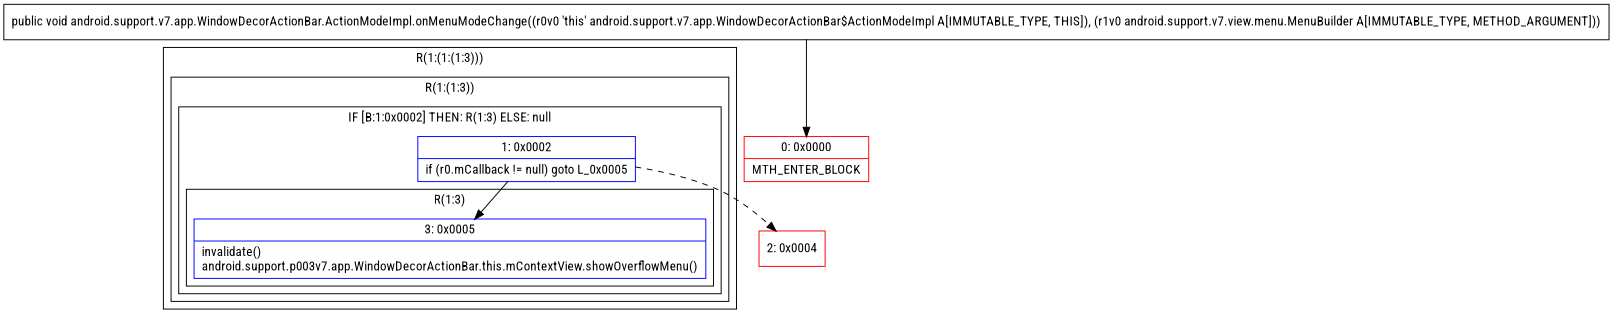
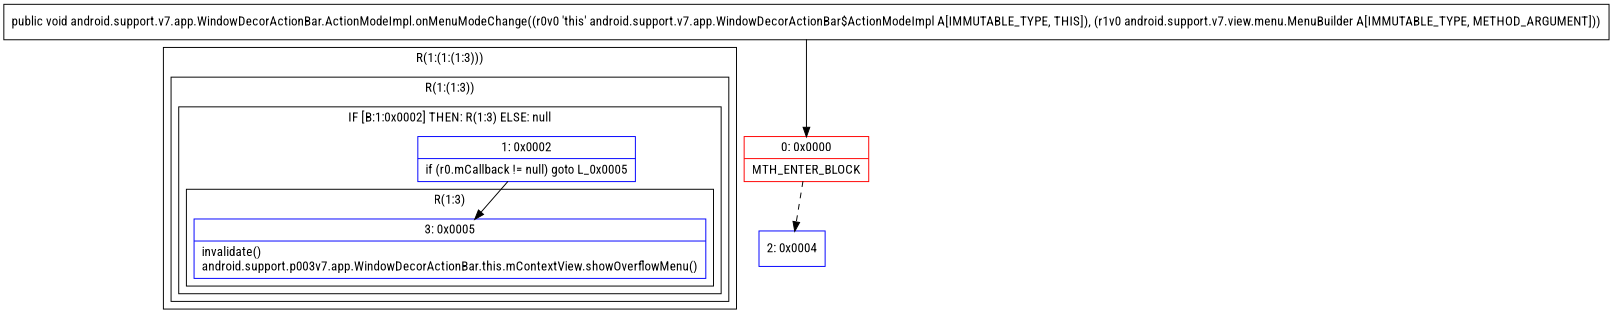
(700, 183) -> (800, 201)
(792, 249) -> (792, 249)
